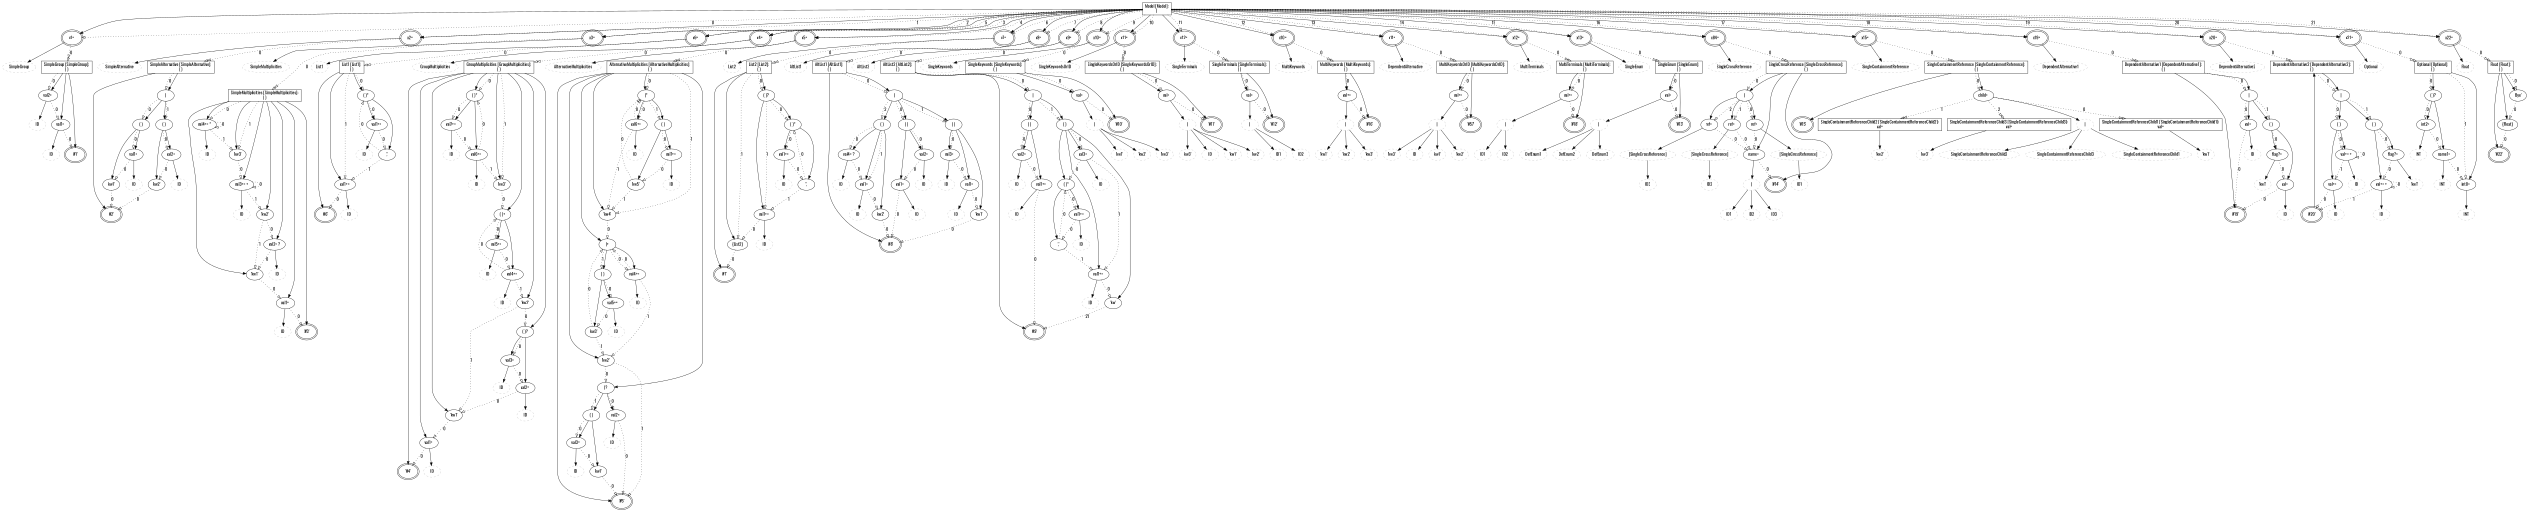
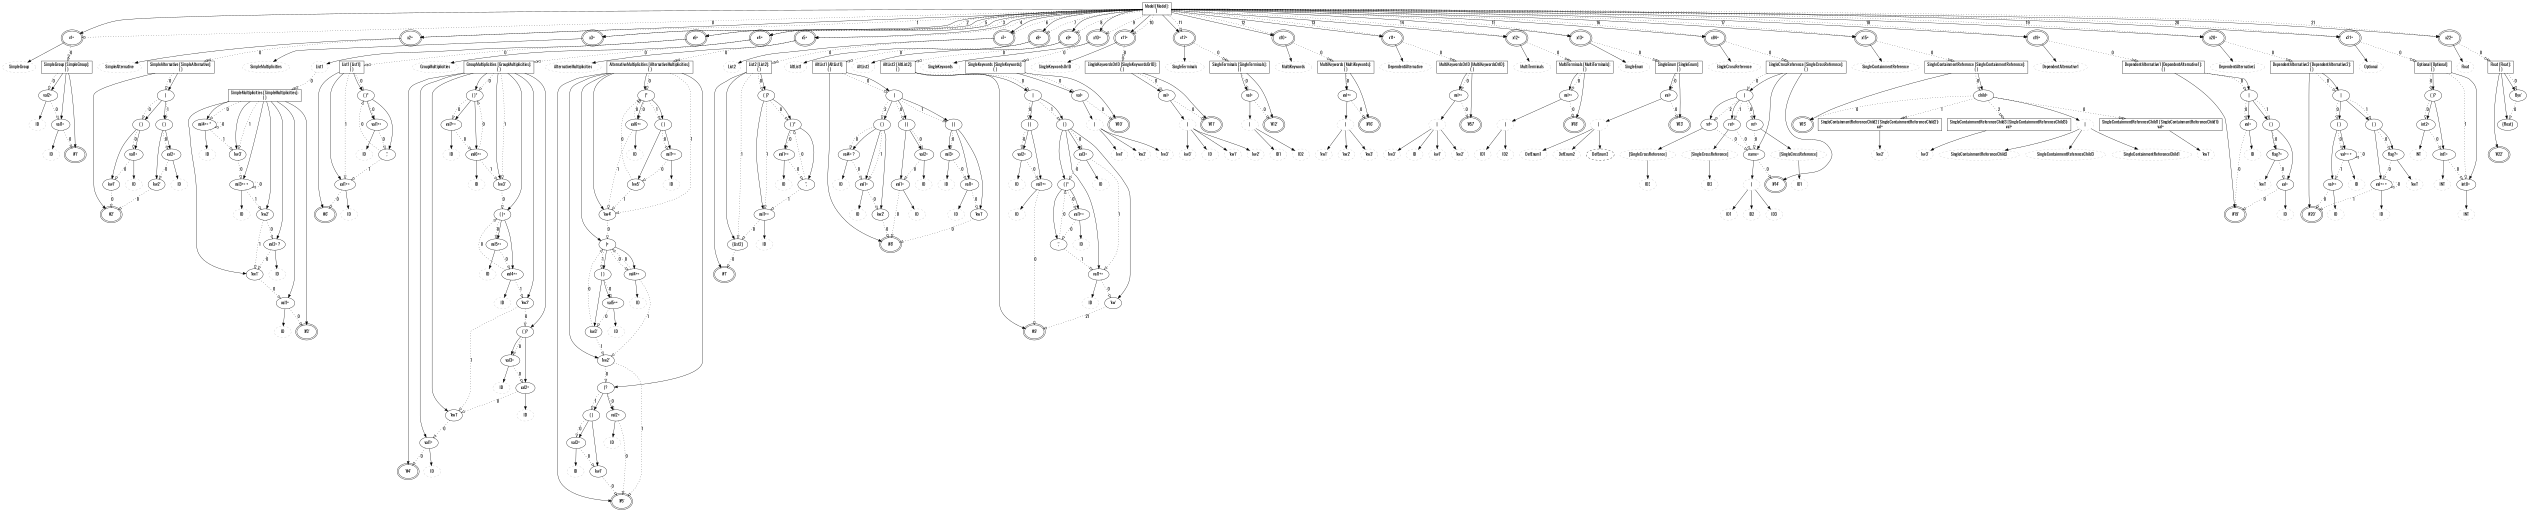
(393, 48) -> (308, 81)
none -> (1892, 102)
(2504, 138) -> none
(2315, 142) -> (2309, 139)
(1600, 155) -> (1600, 155)
(2444, 155) -> (2444, 155)
